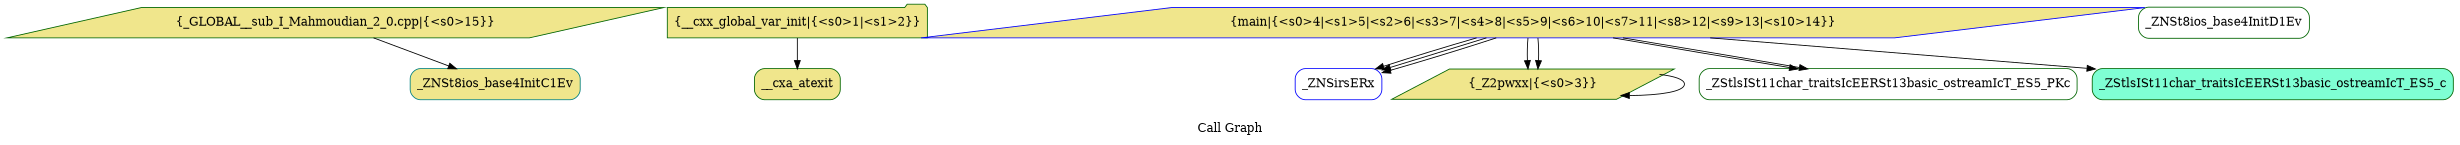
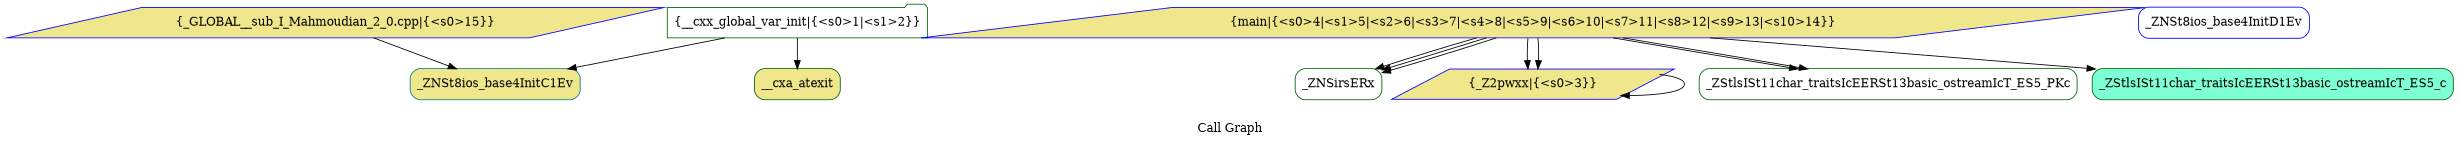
(335, 23) -> (335, 23)
(797, 23) -> (797, 23)
(2224, 23) -> (2224, 23)
none -> (651, 53)
(1339, 84) -> (1339, 84)
(1533, 84) -> (1533, 84)
